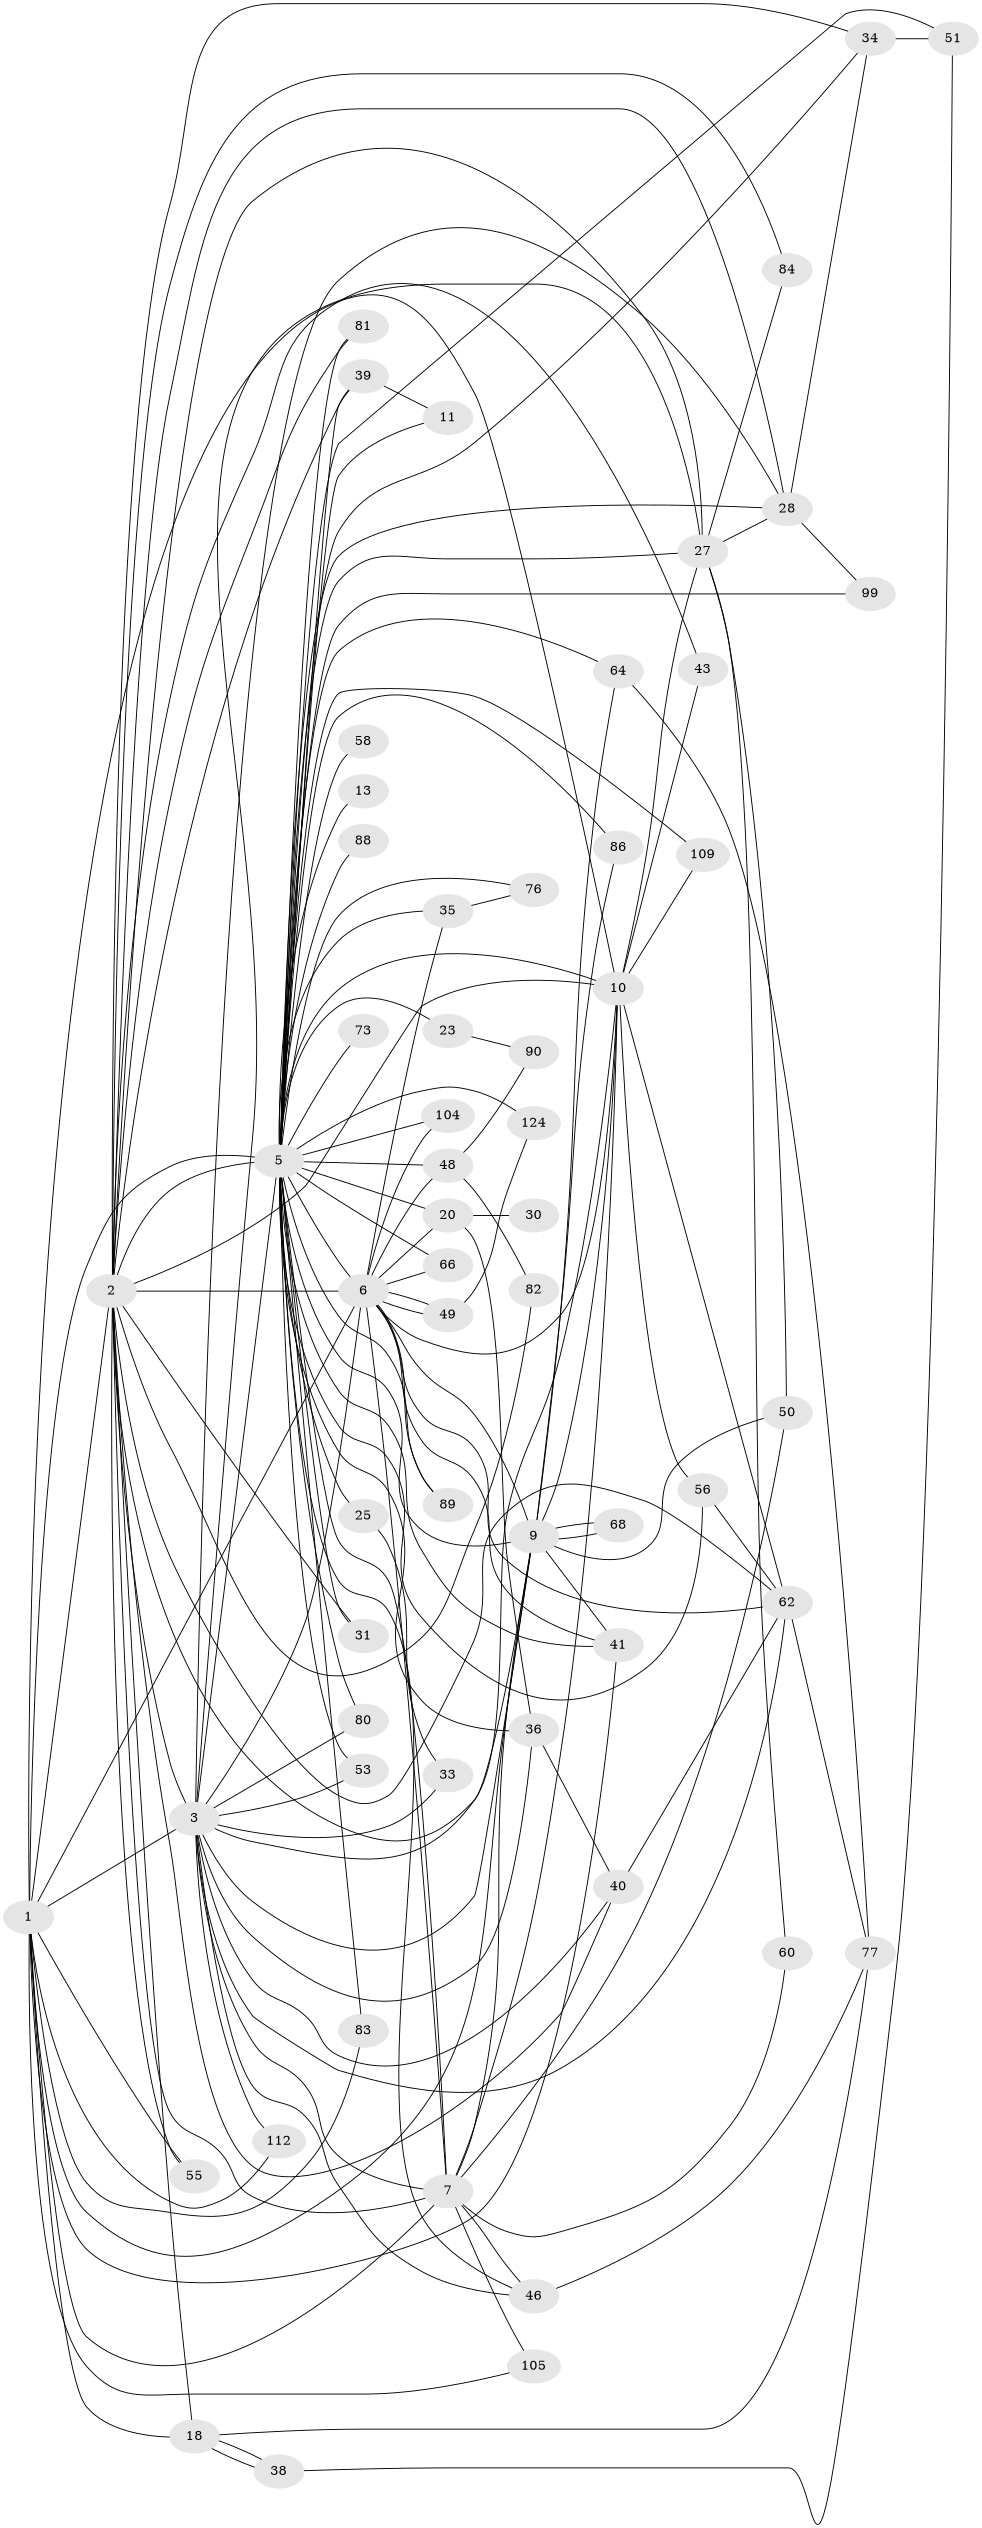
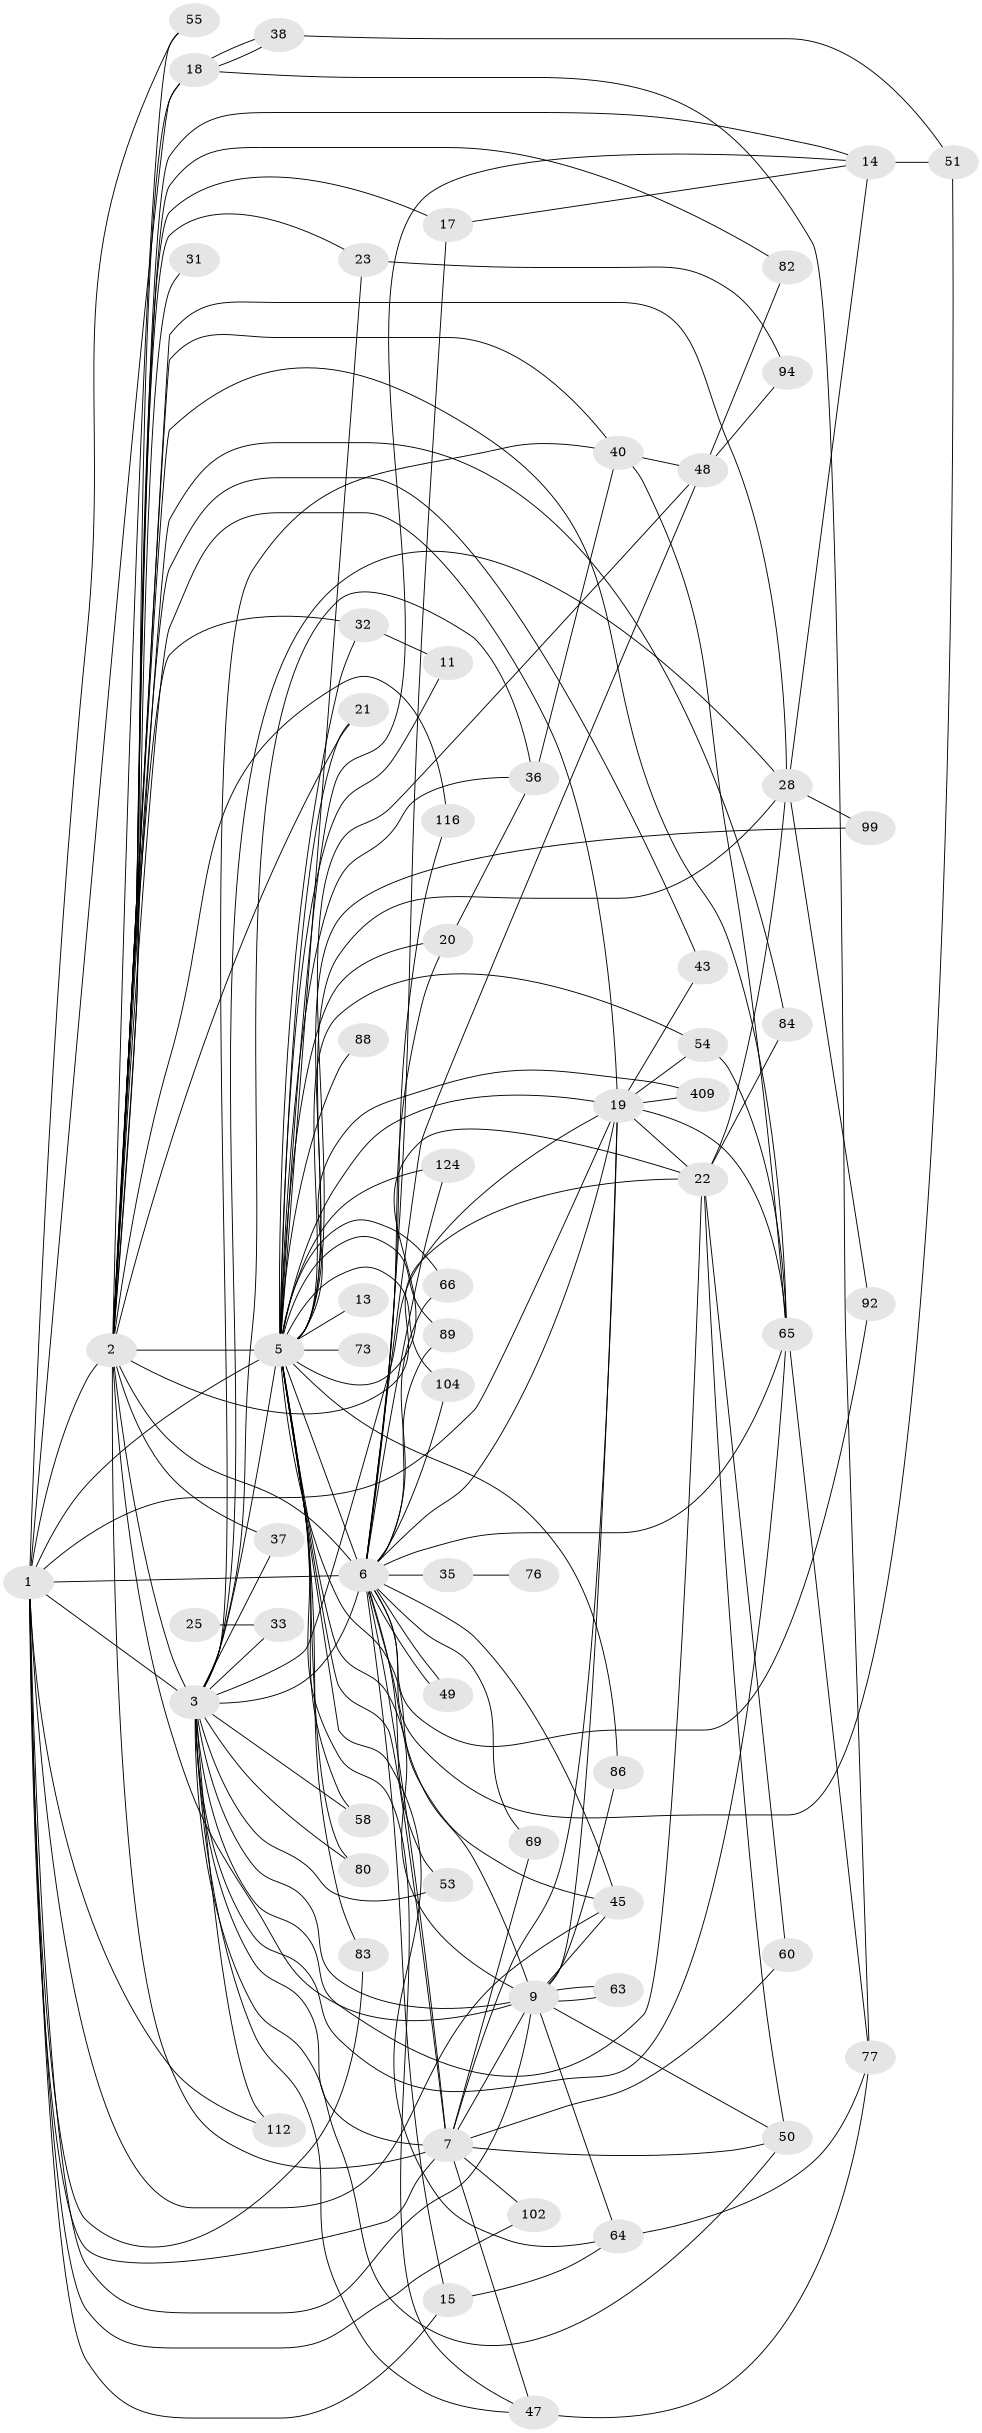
(870, 39) -> (870, 162)
none -> (448, 225)
(364, 326) -> (364, 710)
(364, 376) -> (364, 625)
(358, 427) -> (921, 1289)
none -> (661, 462)
(703, 551) -> (703, 1180)
none -> (141, 691)
none -> (448, 821)
(703, 855) -> (703, 1095)
(325, 940) -> none
(323, 960) -> none
(618, 989) -> (618, 1106)
(534, 1052) -> (787, 373)
(534, 1215) -> none
(496, 1236) -> (396, 1388)
none -> (870, 1304)
(297, 1344) -> none
(312, 1447) -> none
(293, 1472) -> (397, 1733)
(703, 1490) -> (703, 1045)
(618, 1525) -> (618, 1990)
none -> (279, 1540)
(787, 1603) -> (787, 1334)
(618, 1645) -> (618, 1903)
none -> (279, 1762)
none -> (534, 1843)
none -> (355, 2198)
(534, 2296) -> (534, 2413)
none -> (448, 2300)
(534, 2366) -> (534, 2215)
